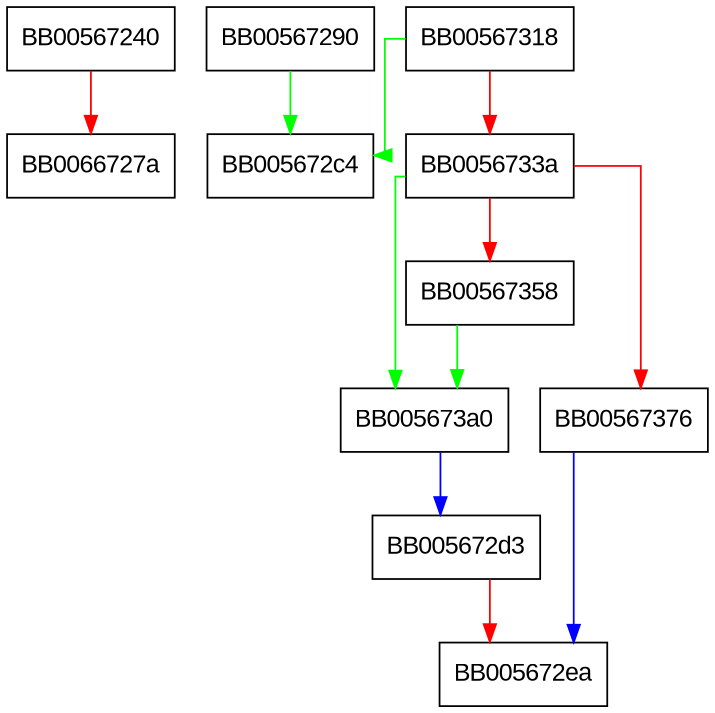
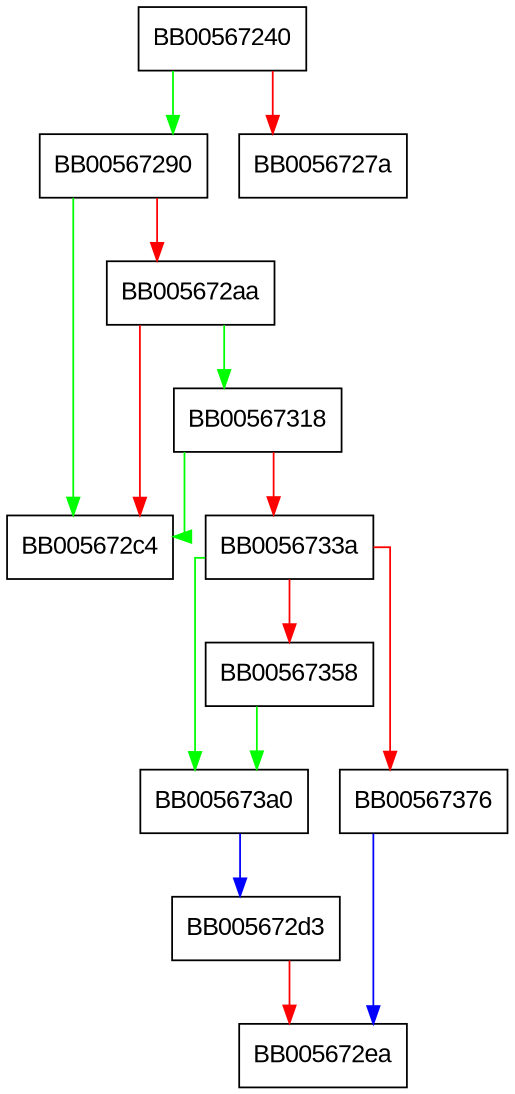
none -> (173, 93)
(91, 166) -> (323, 166)
none -> (191, 293)
